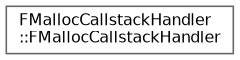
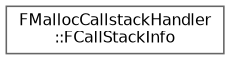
(120, 30) -> (115, 30)
